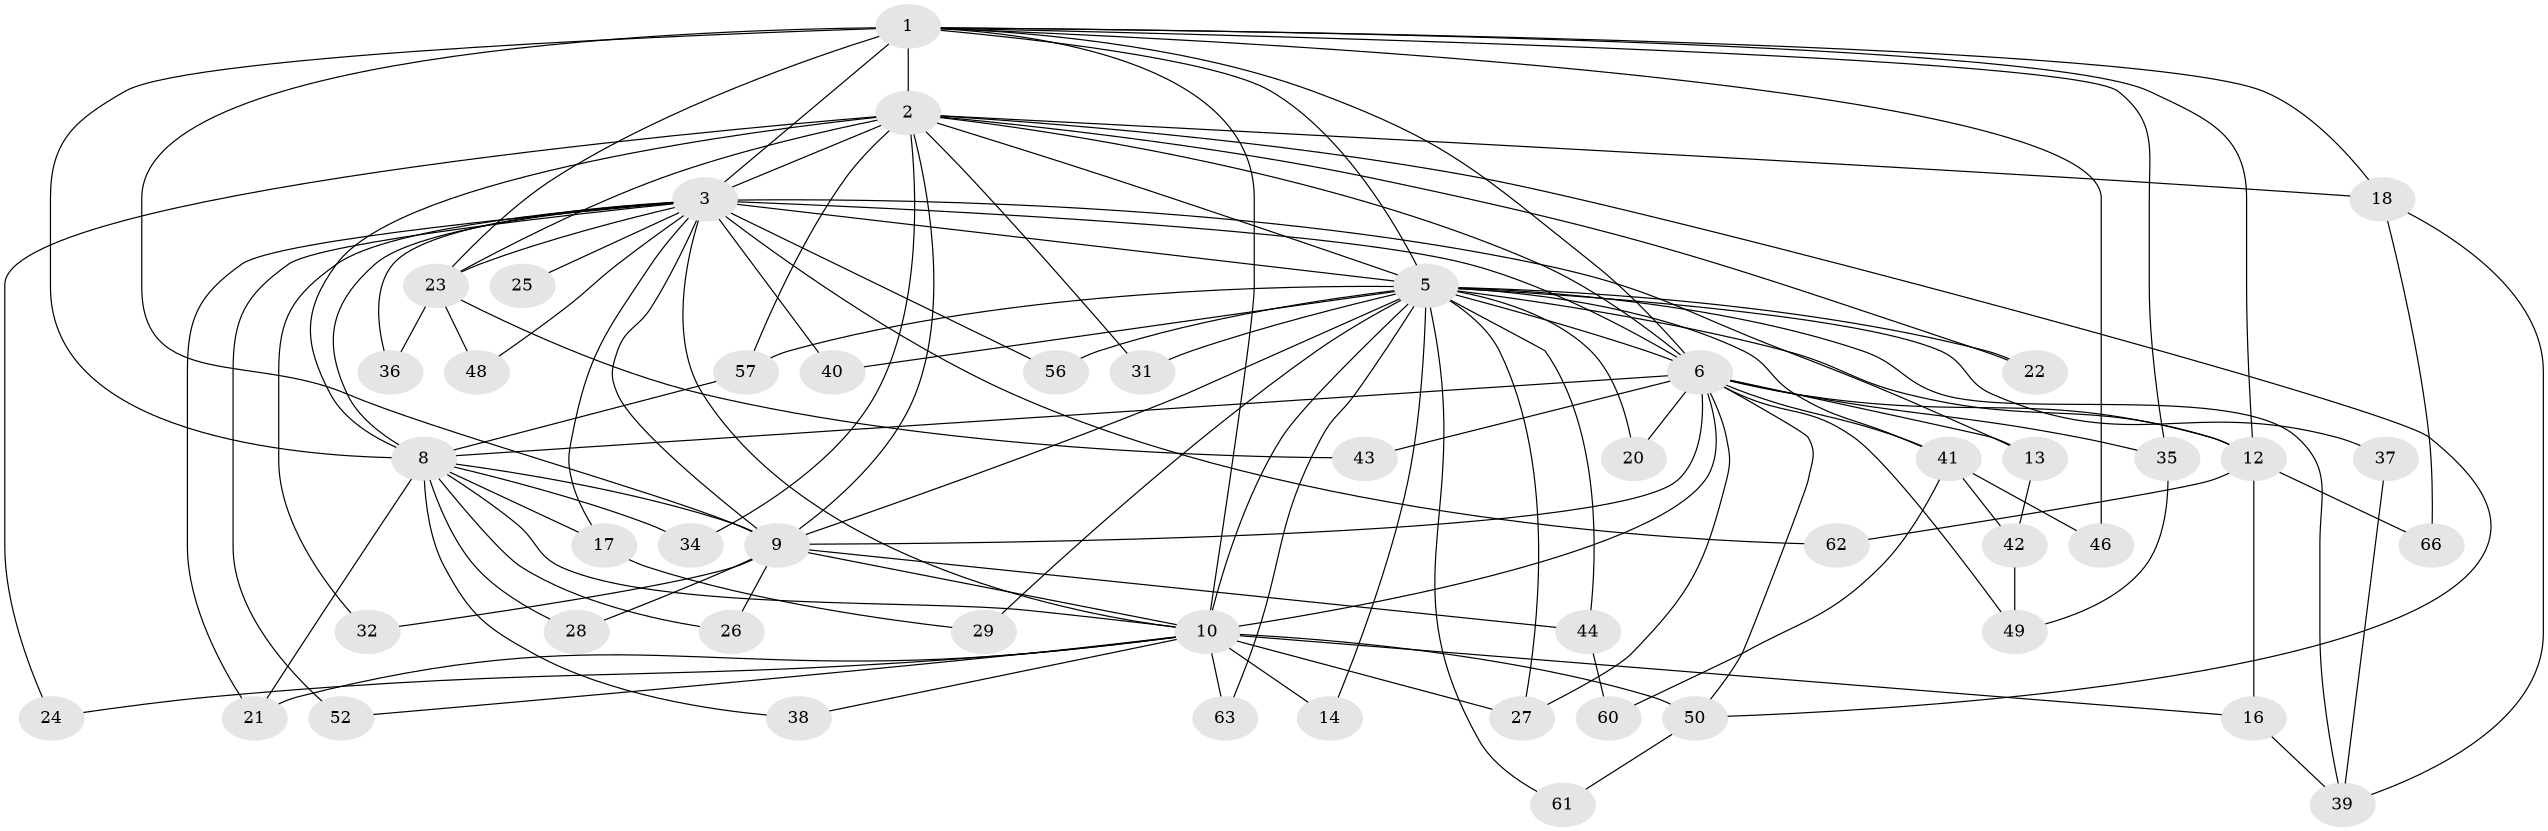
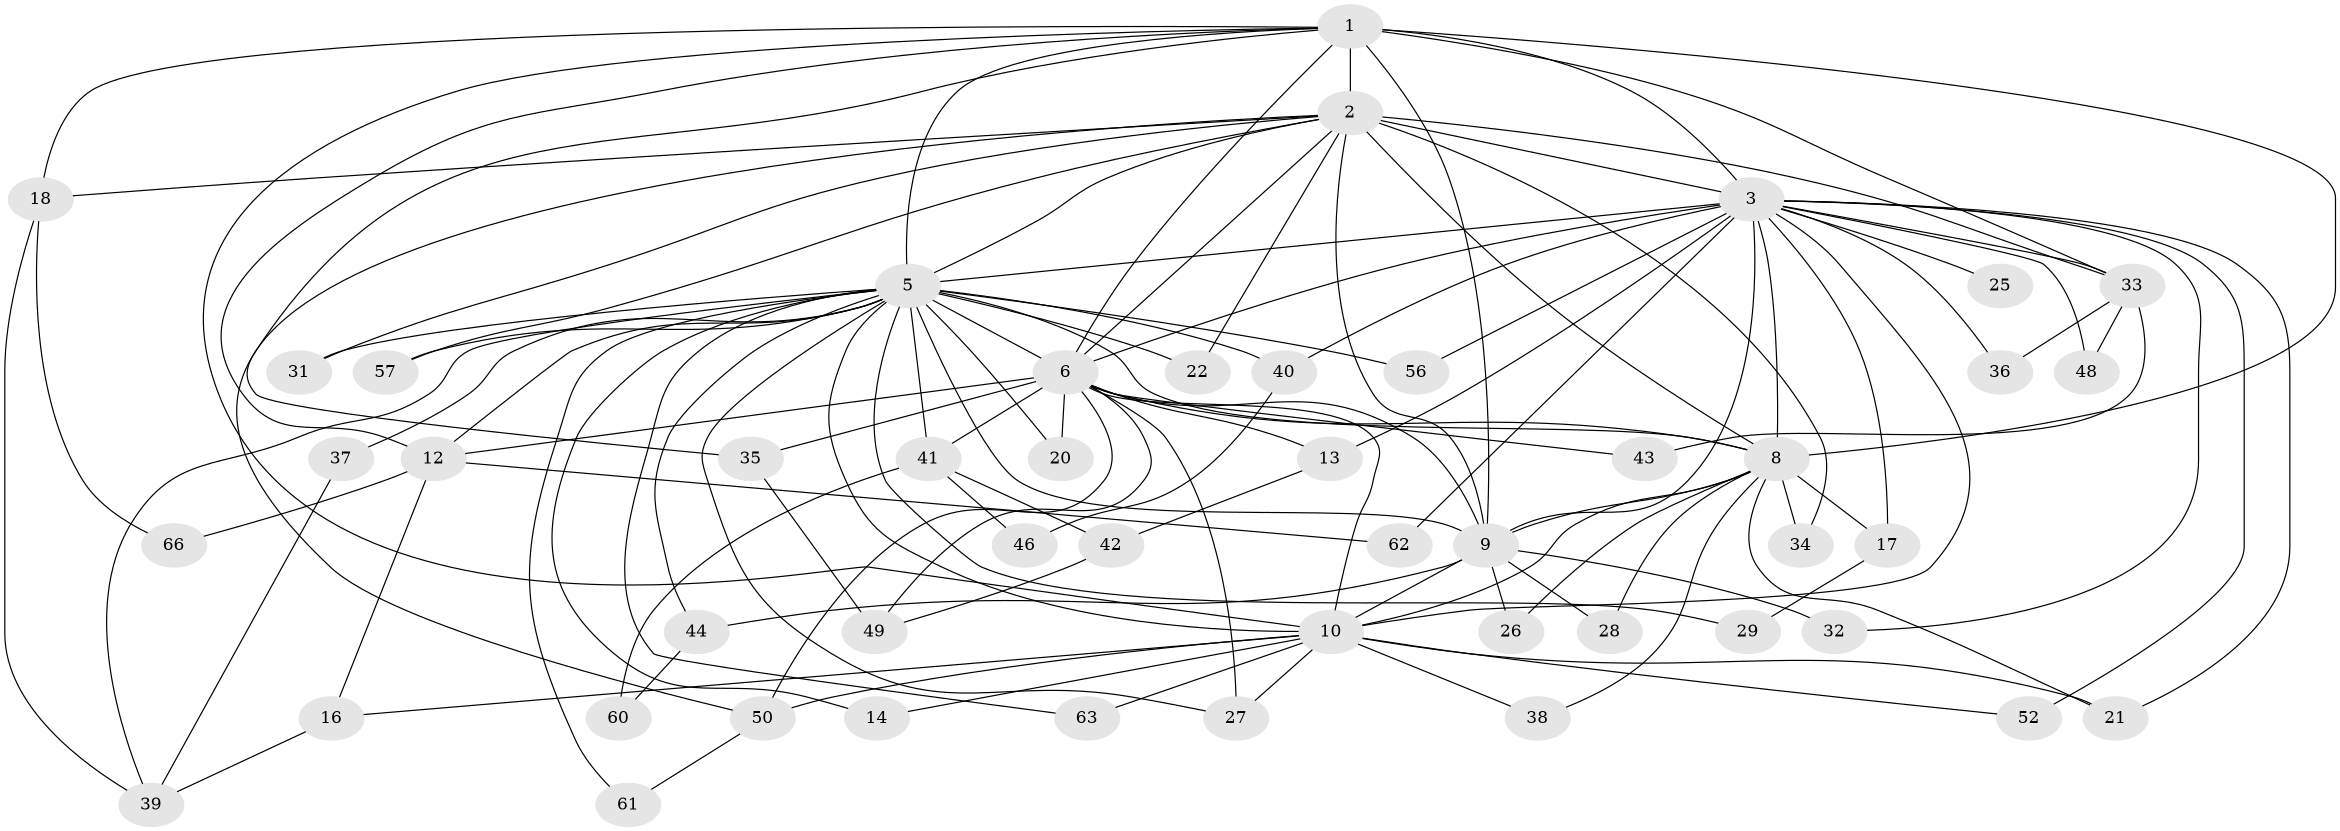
(1695, 83) -> (1178, 488)
(436, 286) -> (2132, 286)
(585, 416) -> (1144, 388)
(52, 718) -> none
